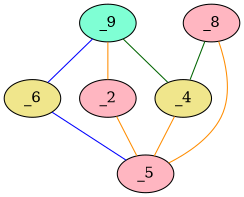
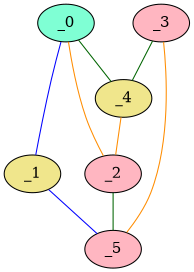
(108, 23) -> (66, 23)
(212, 23) -> (161, 23)
(32, 98) -> (32, 174)
(127, 136) -> (113, 212)
(164, 136) -> (118, 136)
